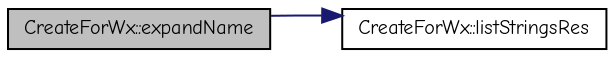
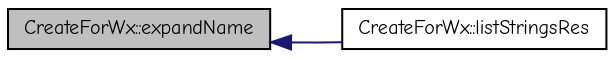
(296, 16) -> (317, 43)
